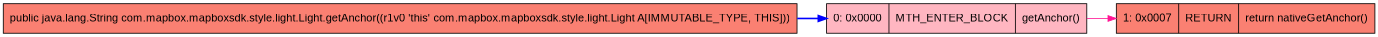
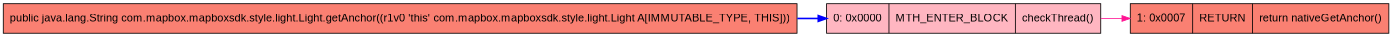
(1051, 18) -> (1058, 18)
